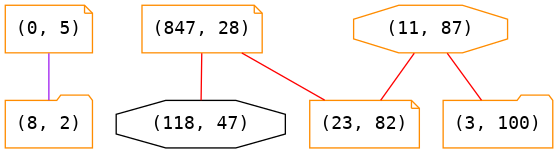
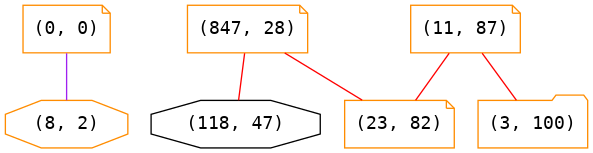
(49, 29) -> (67, 29)
(431, 29) -> (466, 29)
(49, 124) -> (67, 124)
